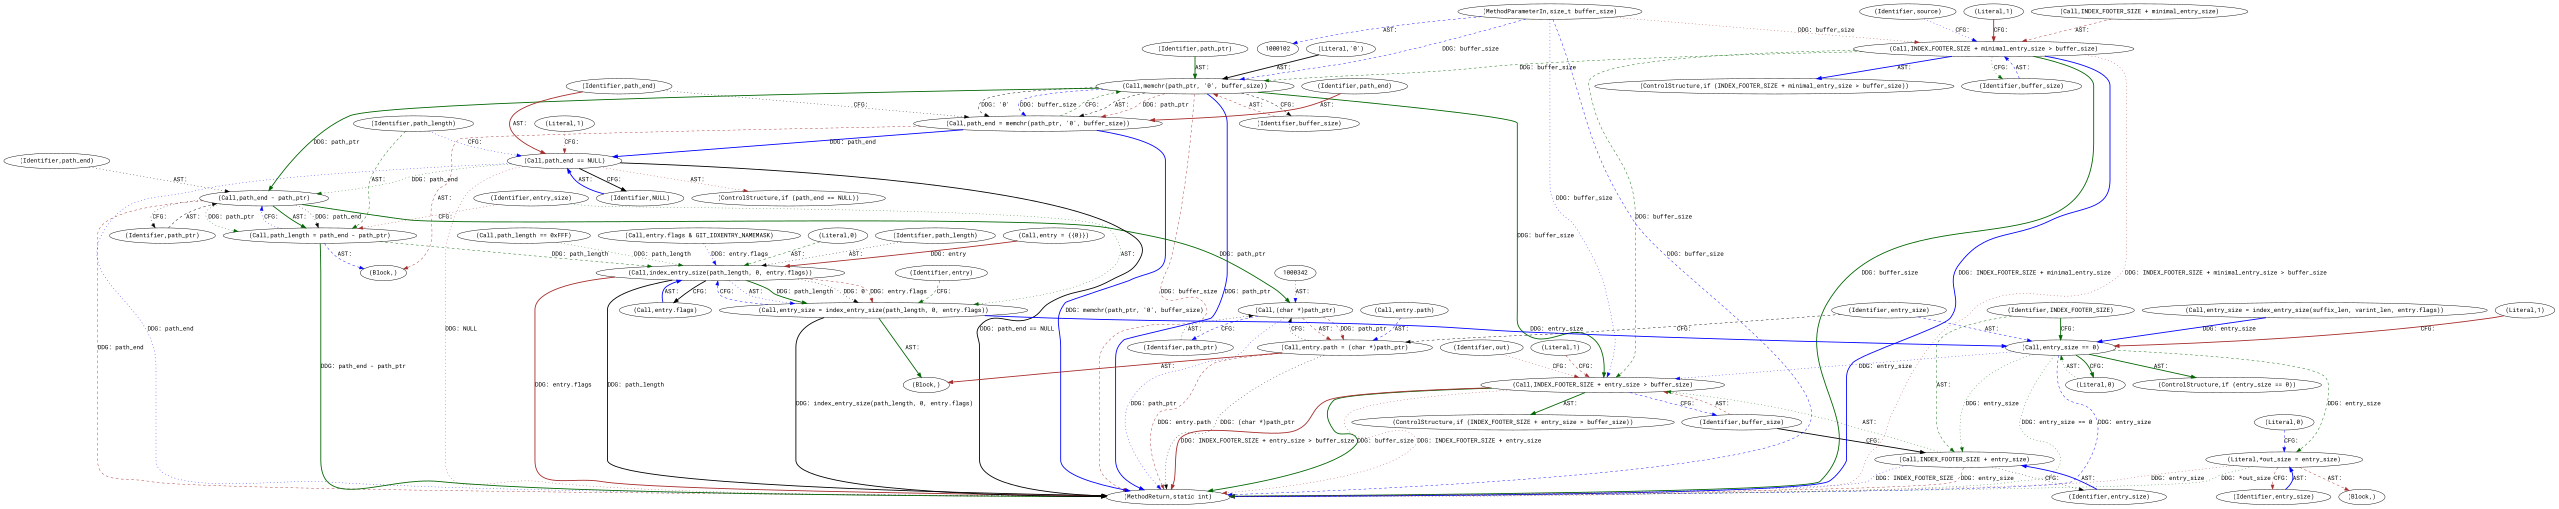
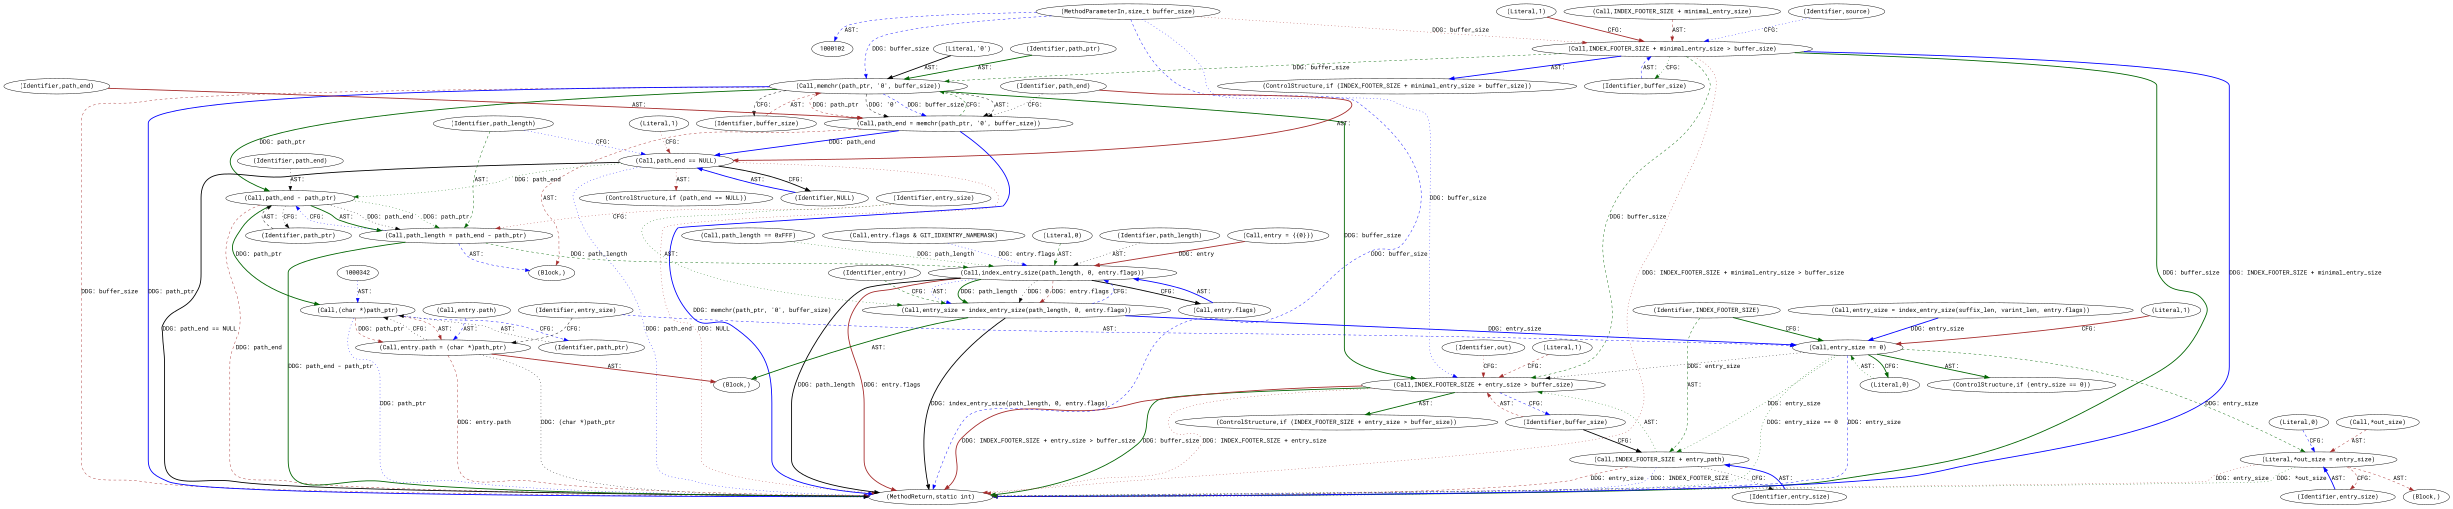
(1847, 365) -> (1677, 365)
none -> (2378, 422)
(1965, 460) -> (1659, 460)
